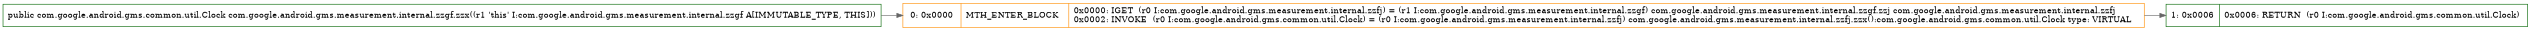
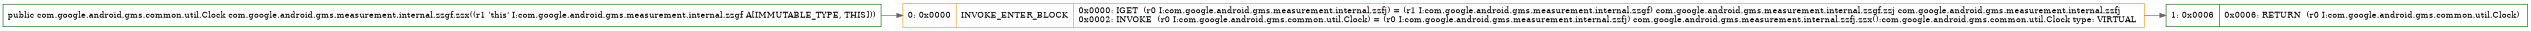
(1012, 15) -> (1015, 15)
